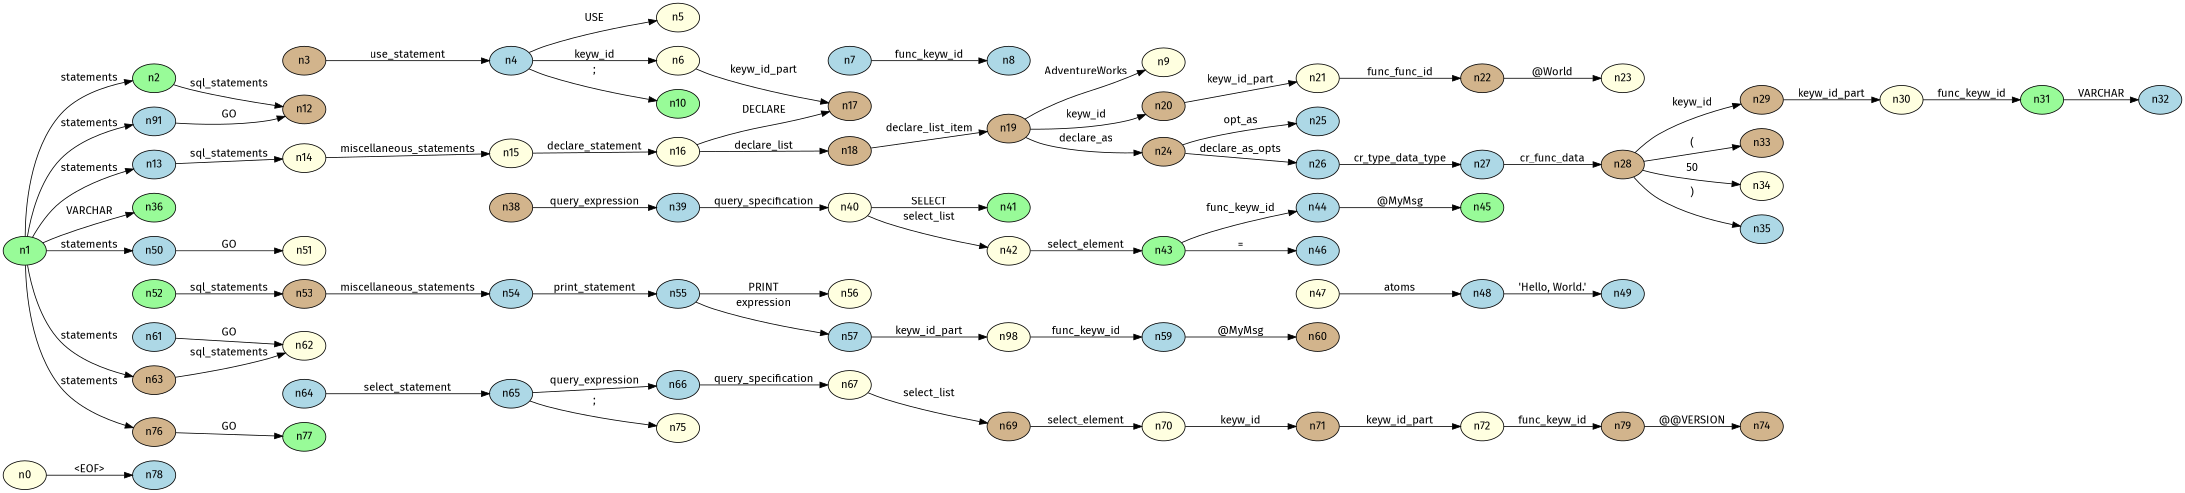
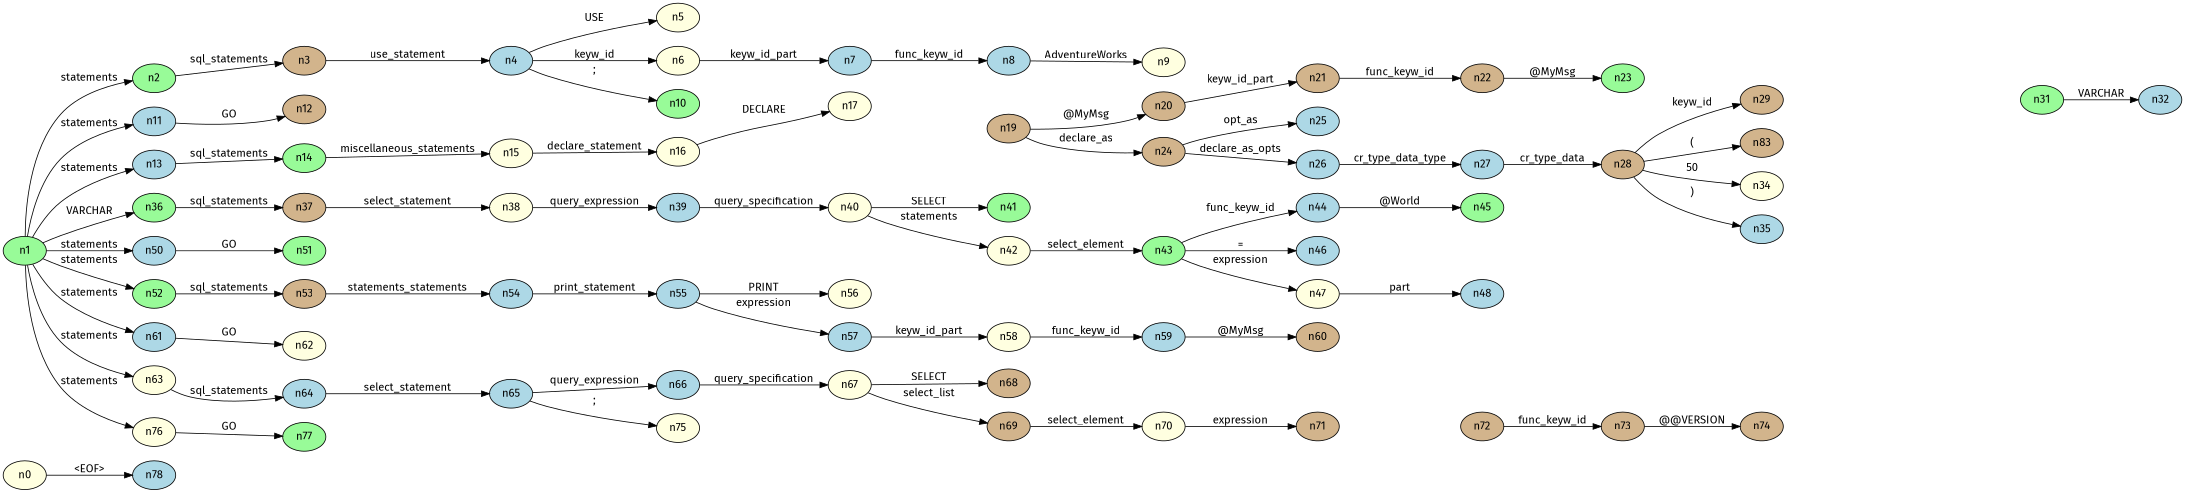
(1400, 72) -> (1400, 72)
(1552, 72) -> (1552, 72)
(1318, 78) -> (1318, 78)
(1623, 78) -> (1623, 78)
(758, 88) -> (760, 61)
(1081, 94) -> (1082, 61)
(224, 97) -> (225, 70)
(1901, 100) -> none
(850, 106) -> (850, 106)
(1086, 115) -> (1086, 115)
(154, 121) -> (154, 121)
(1762, 143) -> (1762, 143)
(850, 151) -> none
(304, 158) -> (304, 158)
(1552, 159) -> (1552, 159)
(1400, 202) -> (1400, 202)
none -> (304, 208)
(511, 208) -> (511, 208)
(929, 217) -> (929, 217)
(304, 251) -> (304, 251)
none -> (84, 274)
none -> (1234, 276)
(408, 288) -> (408, 288)
(1400, 288) -> (1400, 288)
(1623, 294) -> none
none -> (72, 307)
(1009, 337) -> (1009, 337)
(227, 368) -> (222, 401)
(154, 380) -> (154, 380)
none -> (1009, 383)
(1241, 420) -> (1241, 420)
(1396, 426) -> none
(1482, 426) -> (1482, 426)
(1623, 426) -> (1623, 426)
(154, 432) -> (154, 432)
